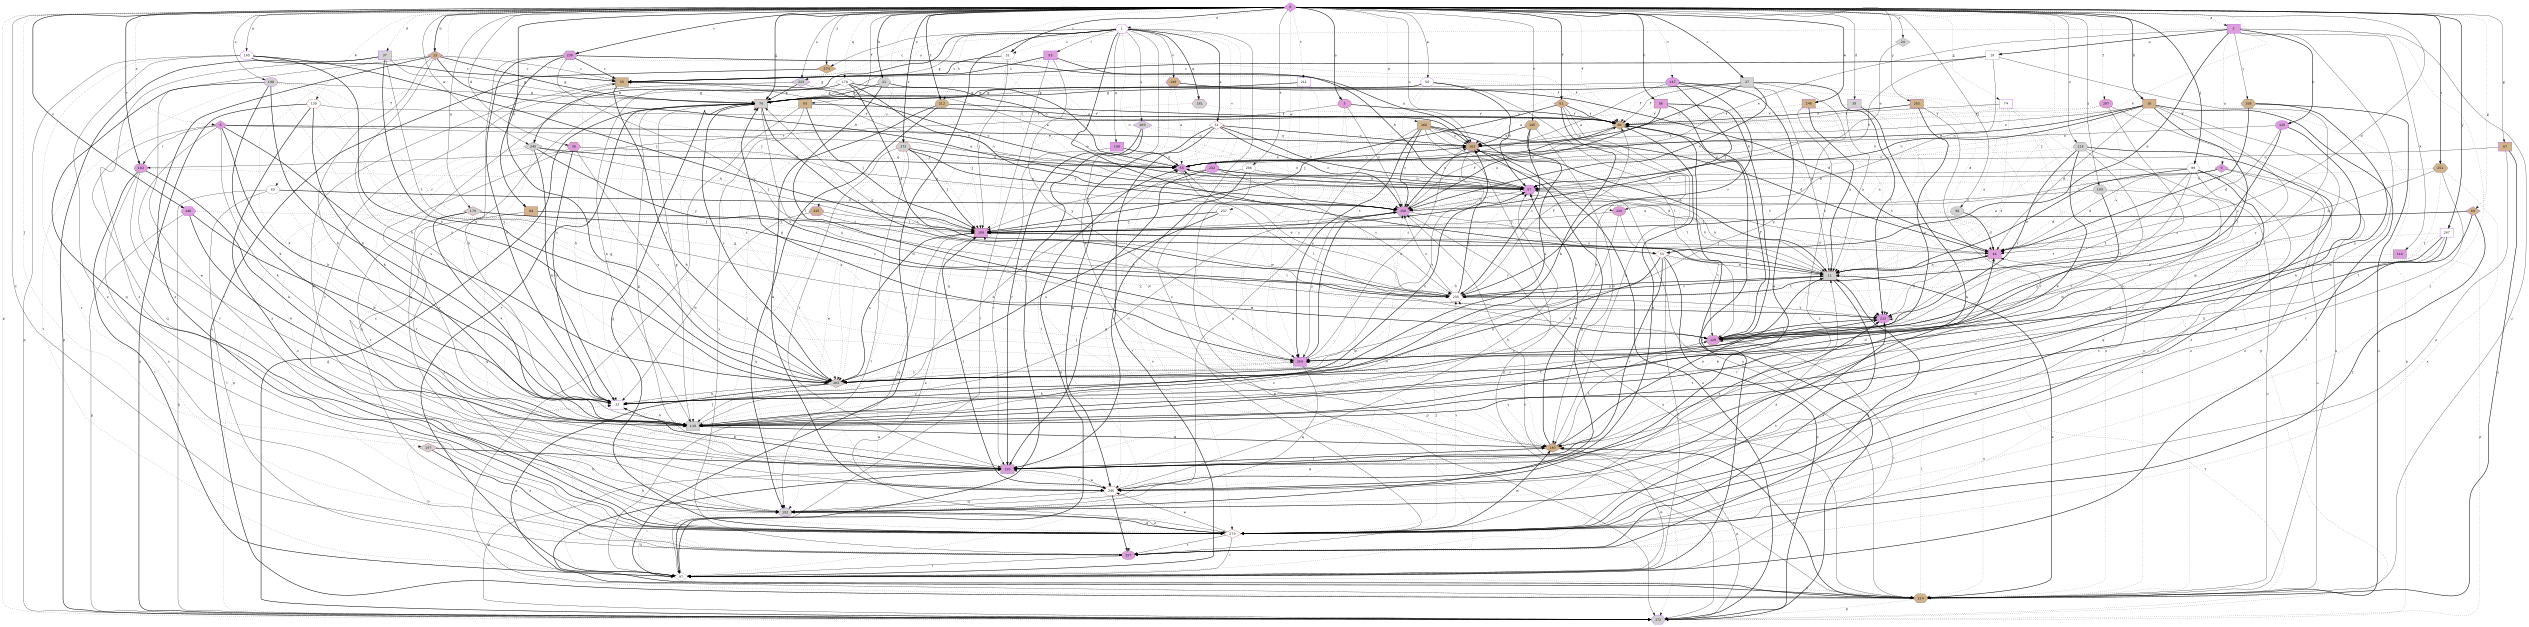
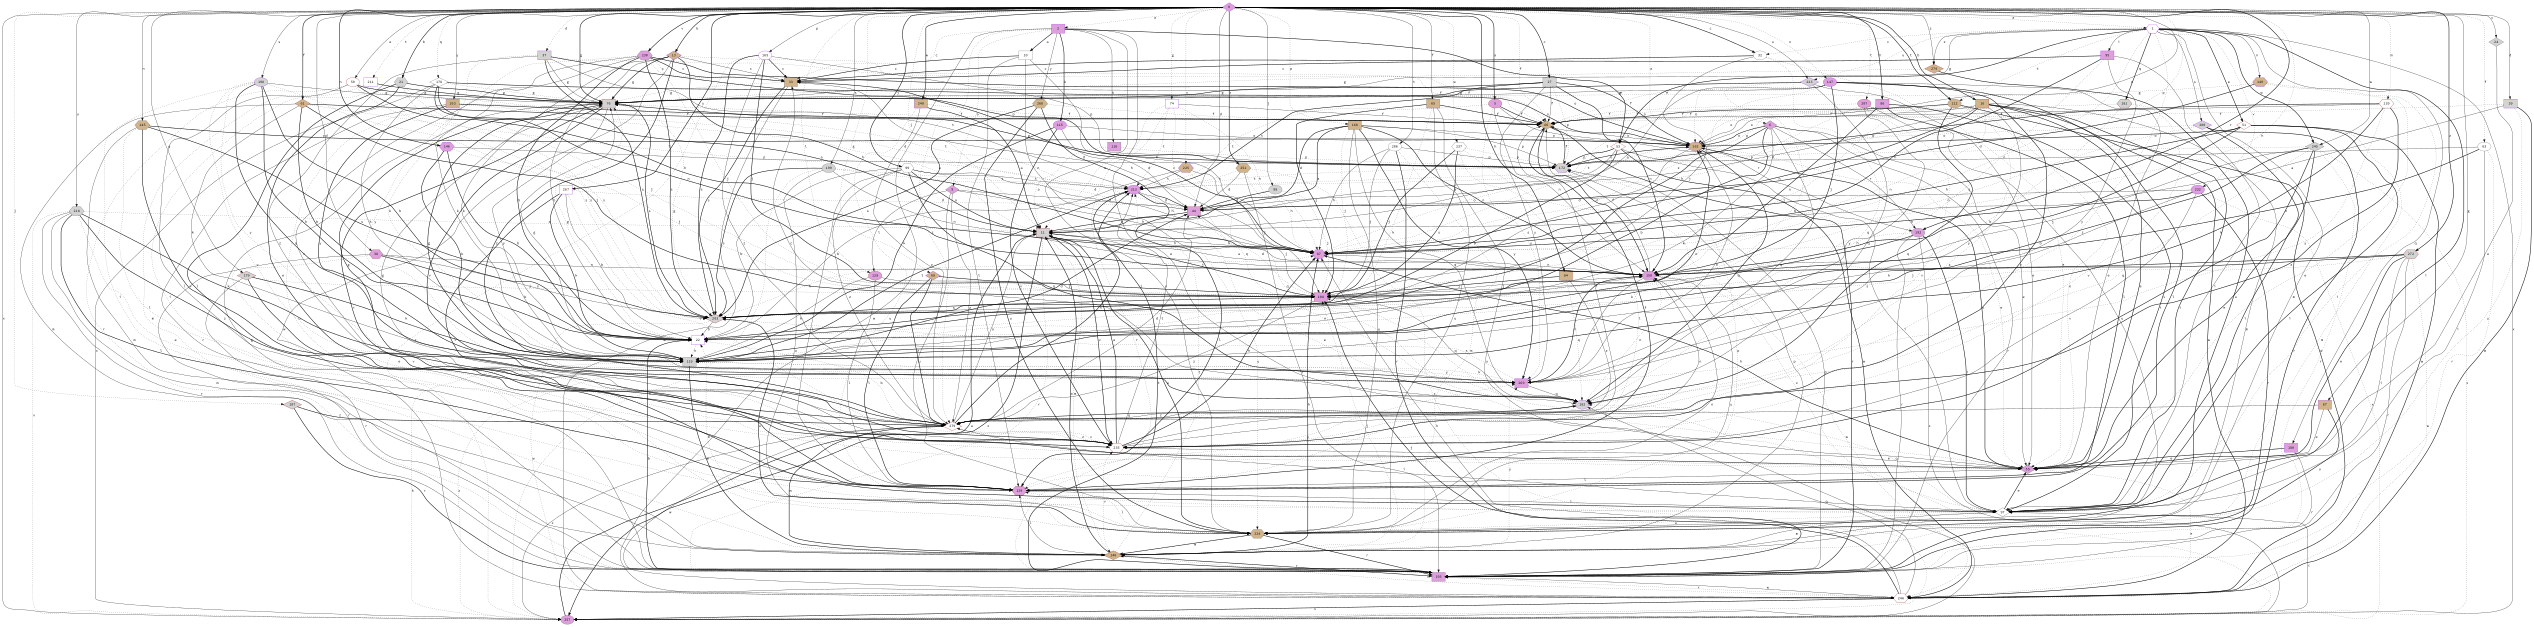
(1427, 82) -> (353, 82)
(1660, 365) -> (1623, 153)
